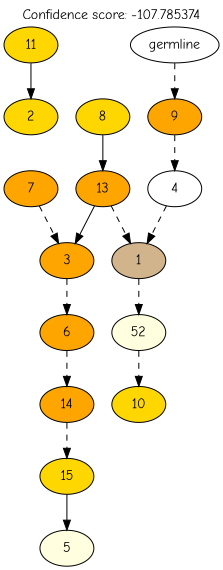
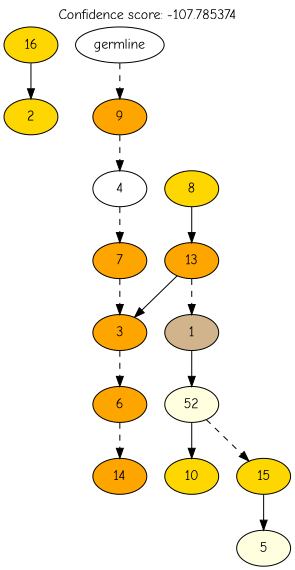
(31, 45) -> (31, 45)
(159, 220) -> (120, 220)
(139, 292) -> (192, 364)
(139, 364) -> (192, 435)
(67, 435) -> (224, 437)
